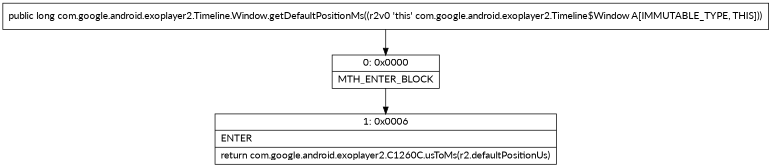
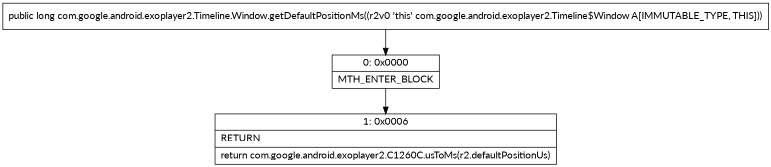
(237, 138) -> (241, 138)
